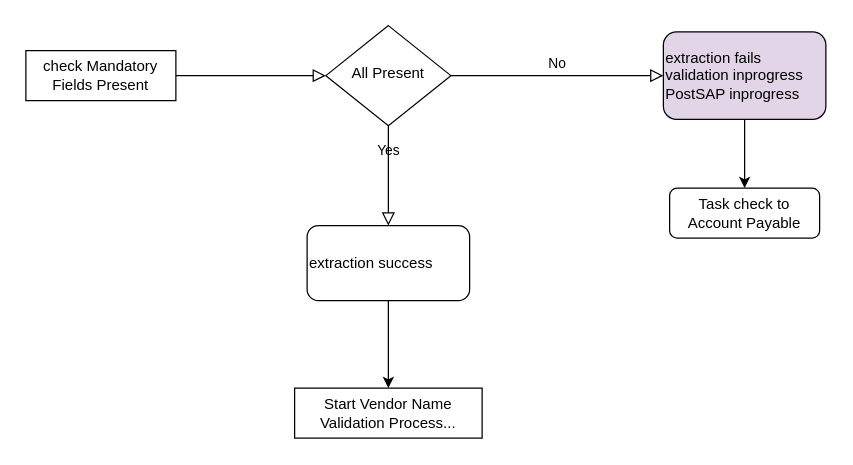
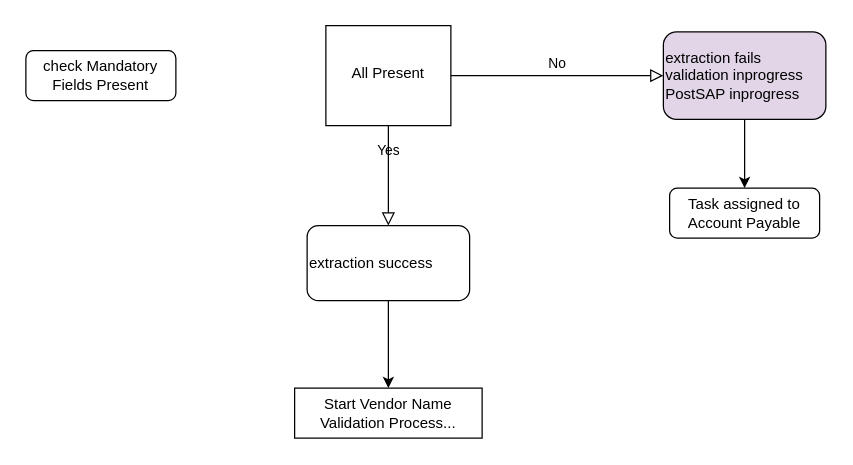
(101, 76) -> (101, 76)
(244, 76) -> none
(388, 76) -> (388, 76)
(744, 213) -> (744, 213)
